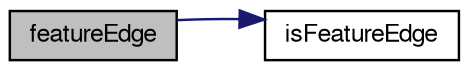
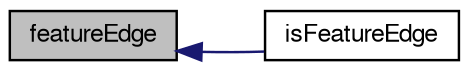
(208, 19) -> (233, 52)
